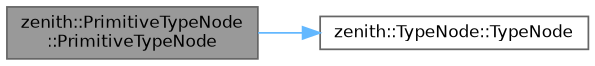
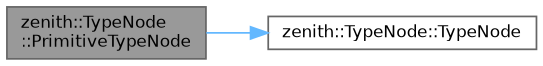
(132, 33) -> (106, 33)
